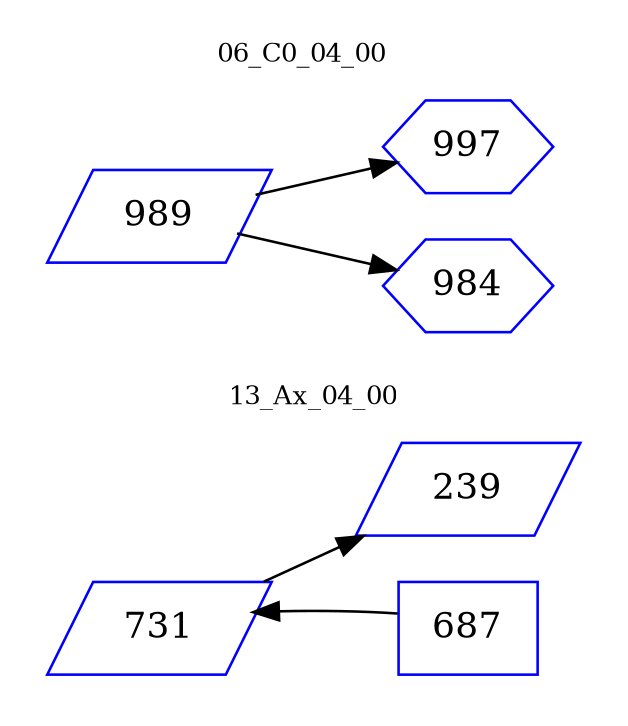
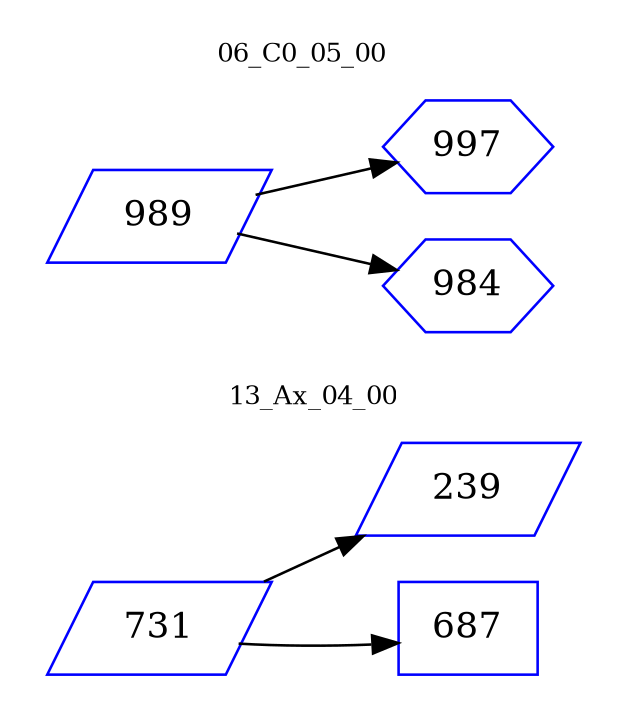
(302, 55) -> (302, 55)
(338, 611) -> (305, 646)
